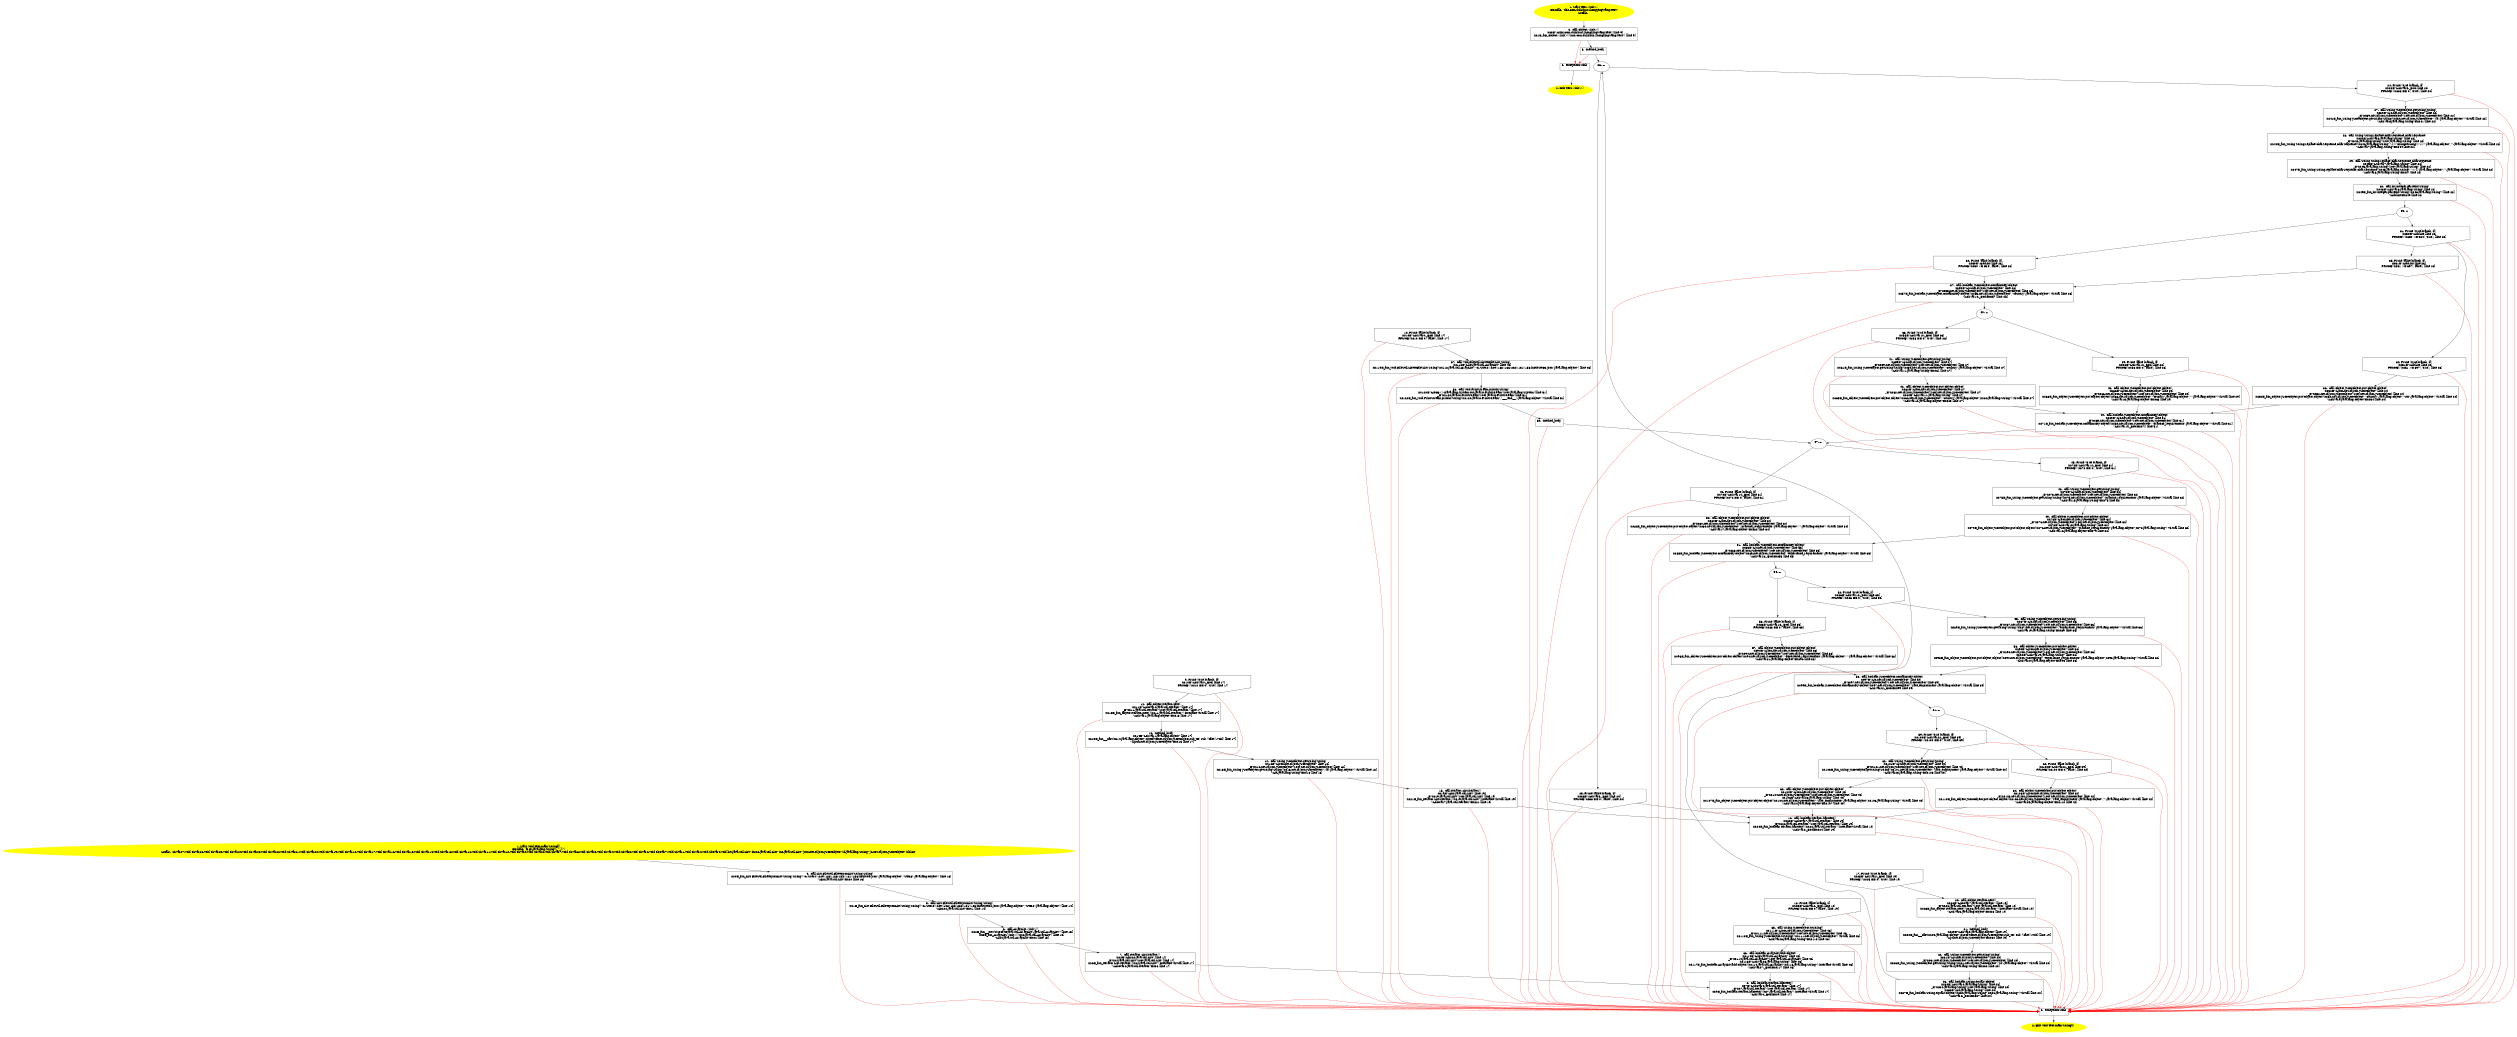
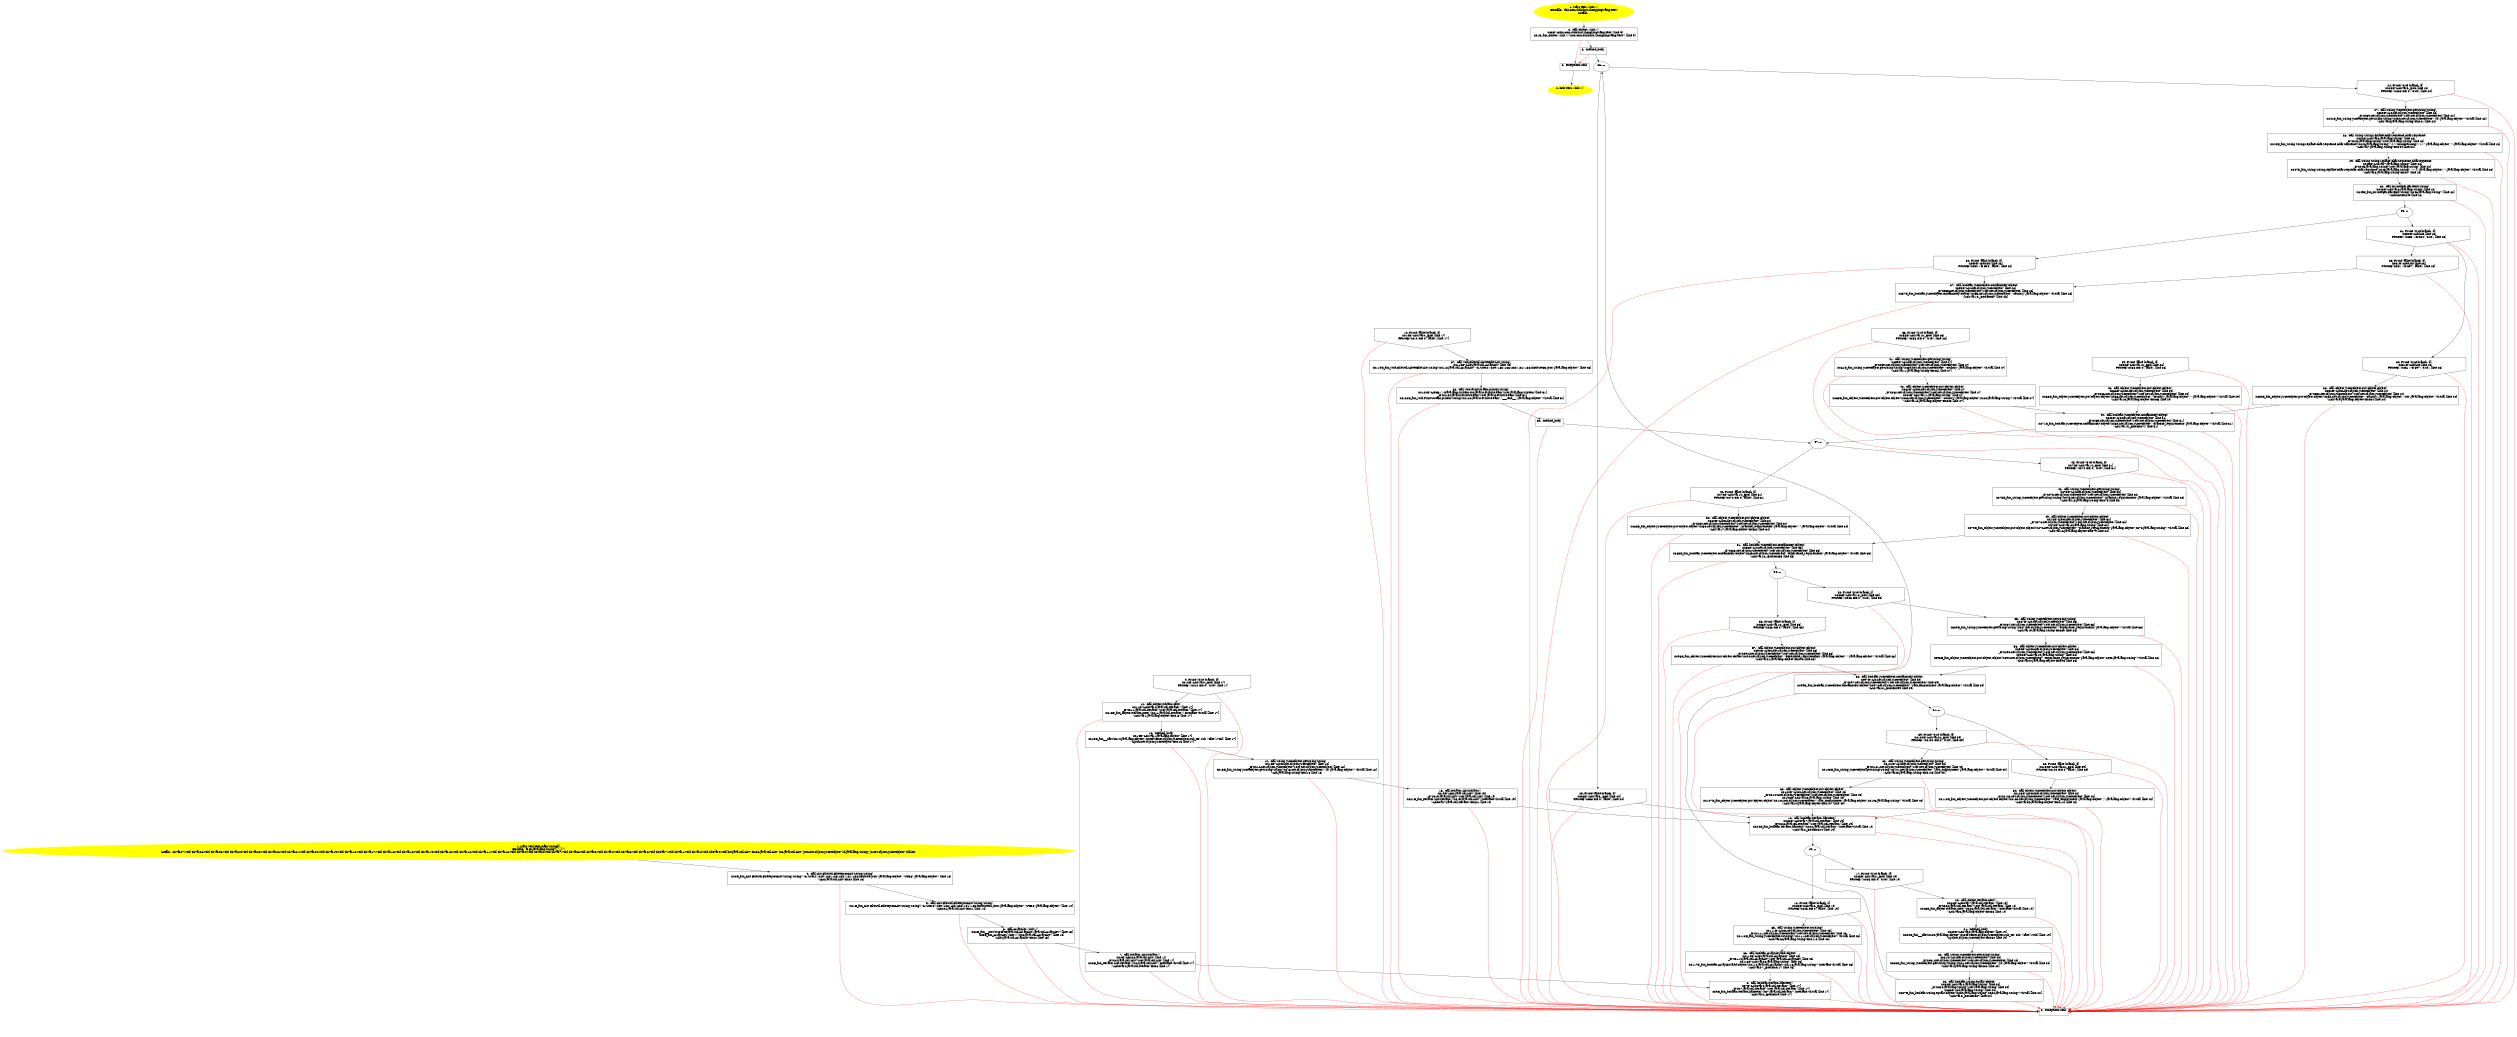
(1984, 314) -> none
none -> (1813, 851)
(2054, 1027) -> none
